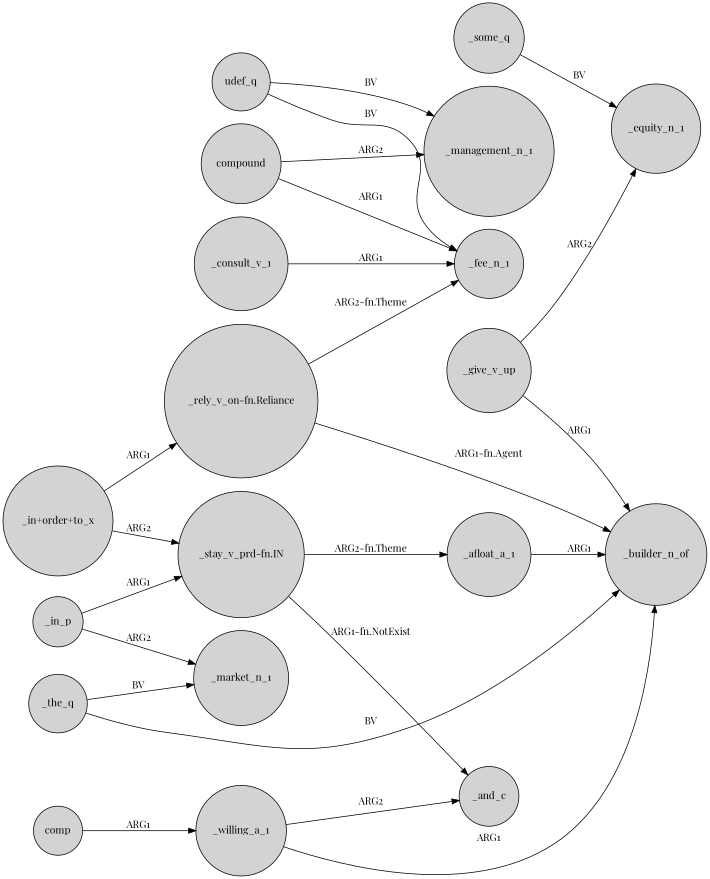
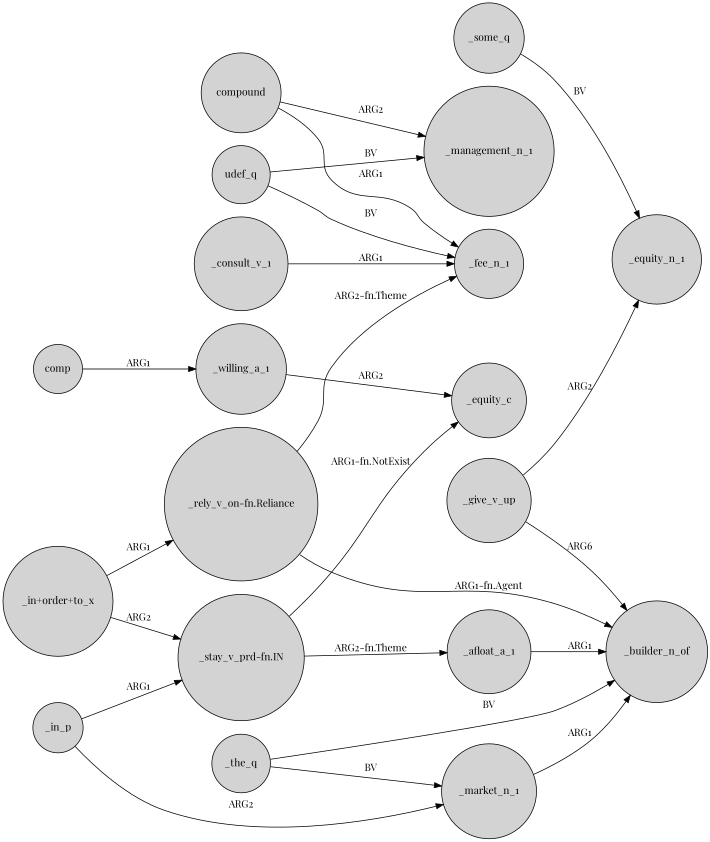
(580, 431) -> (580, 547)
(489, 796) -> (489, 400)
(546, 848) -> (585, 745)
